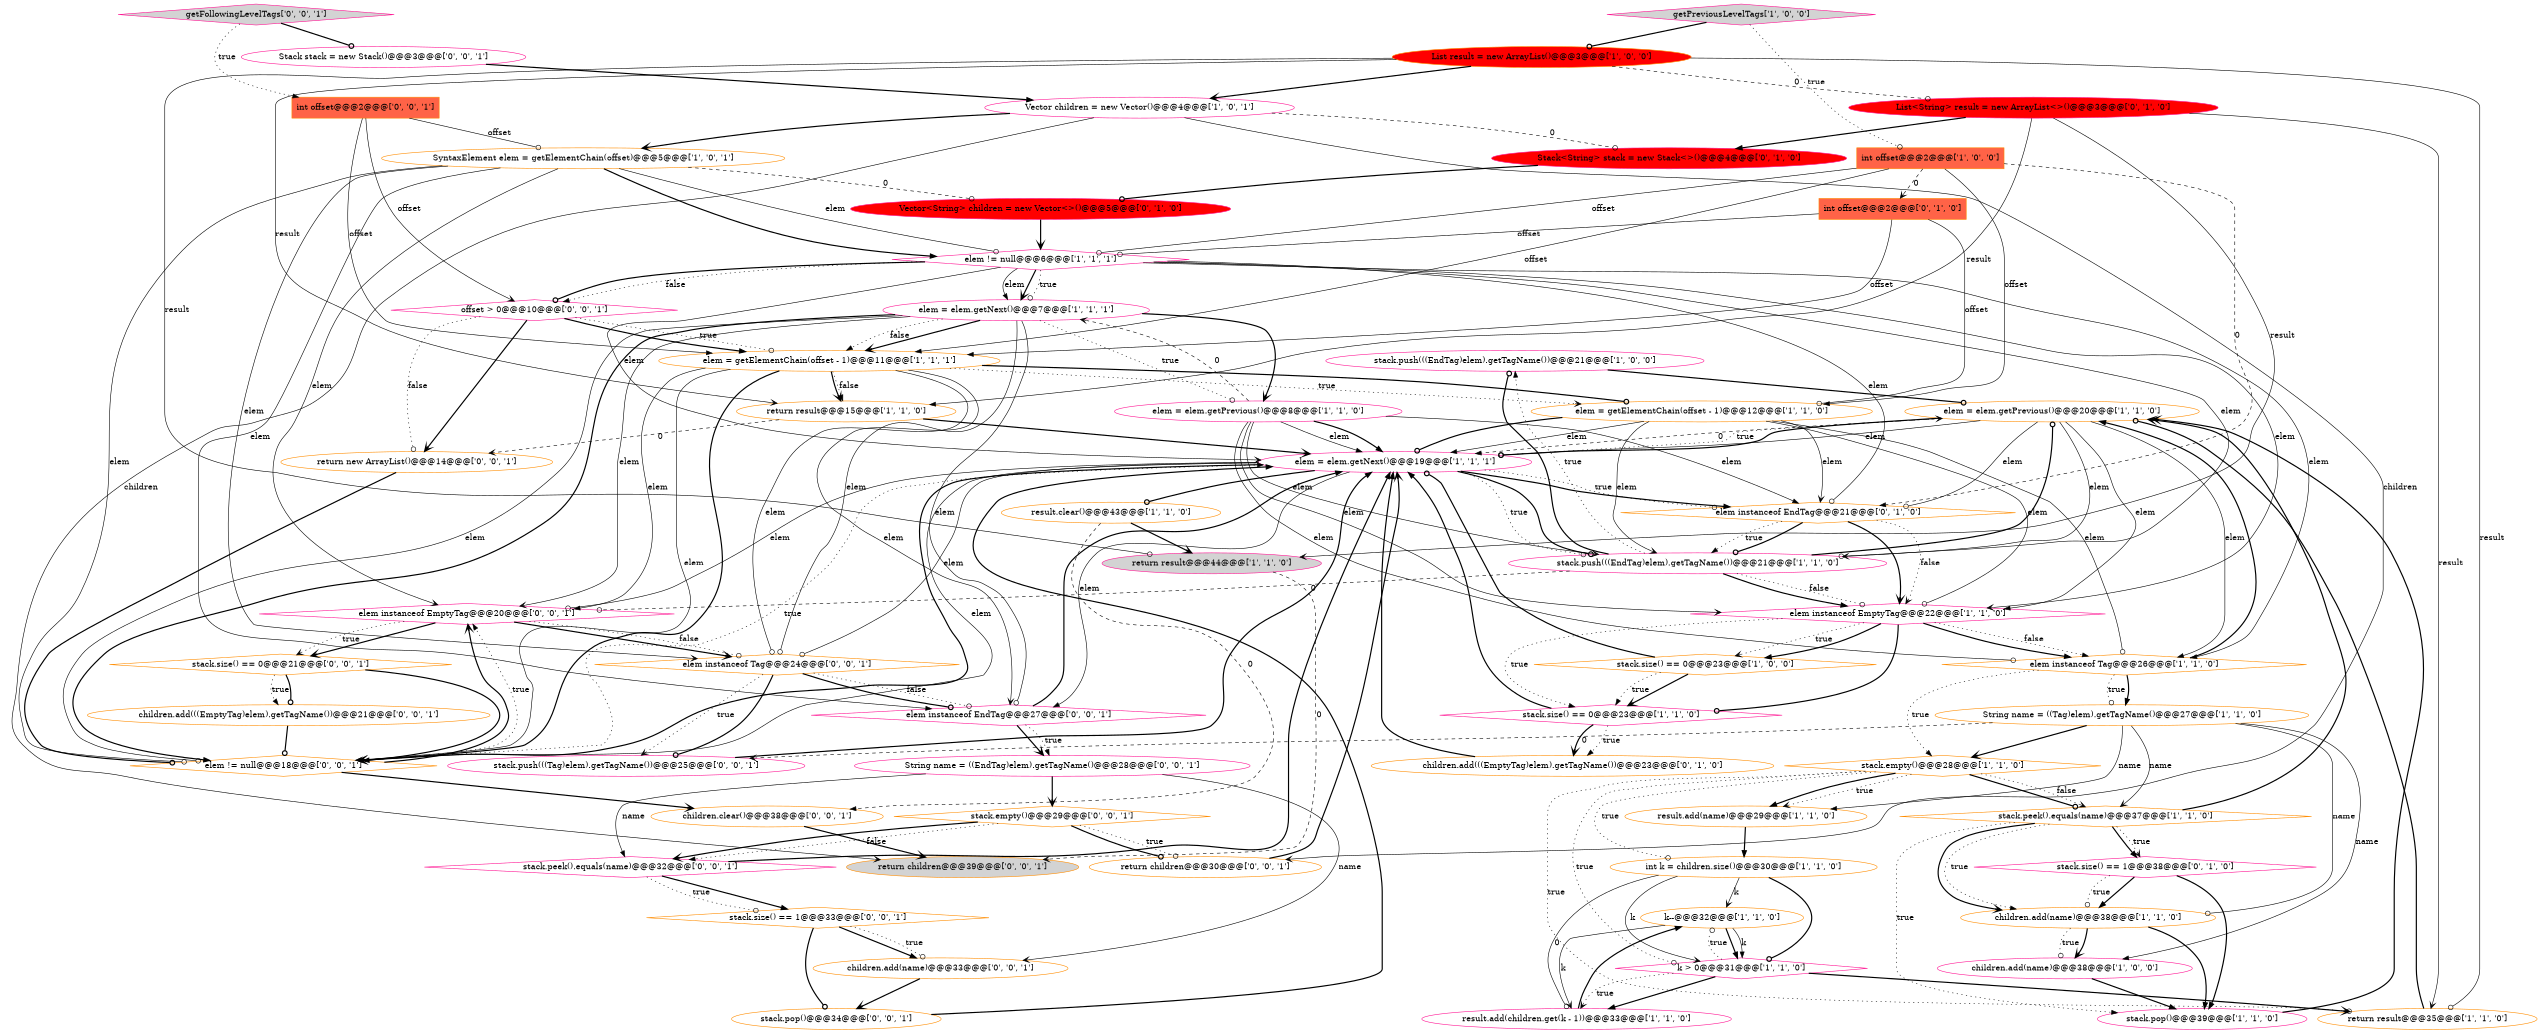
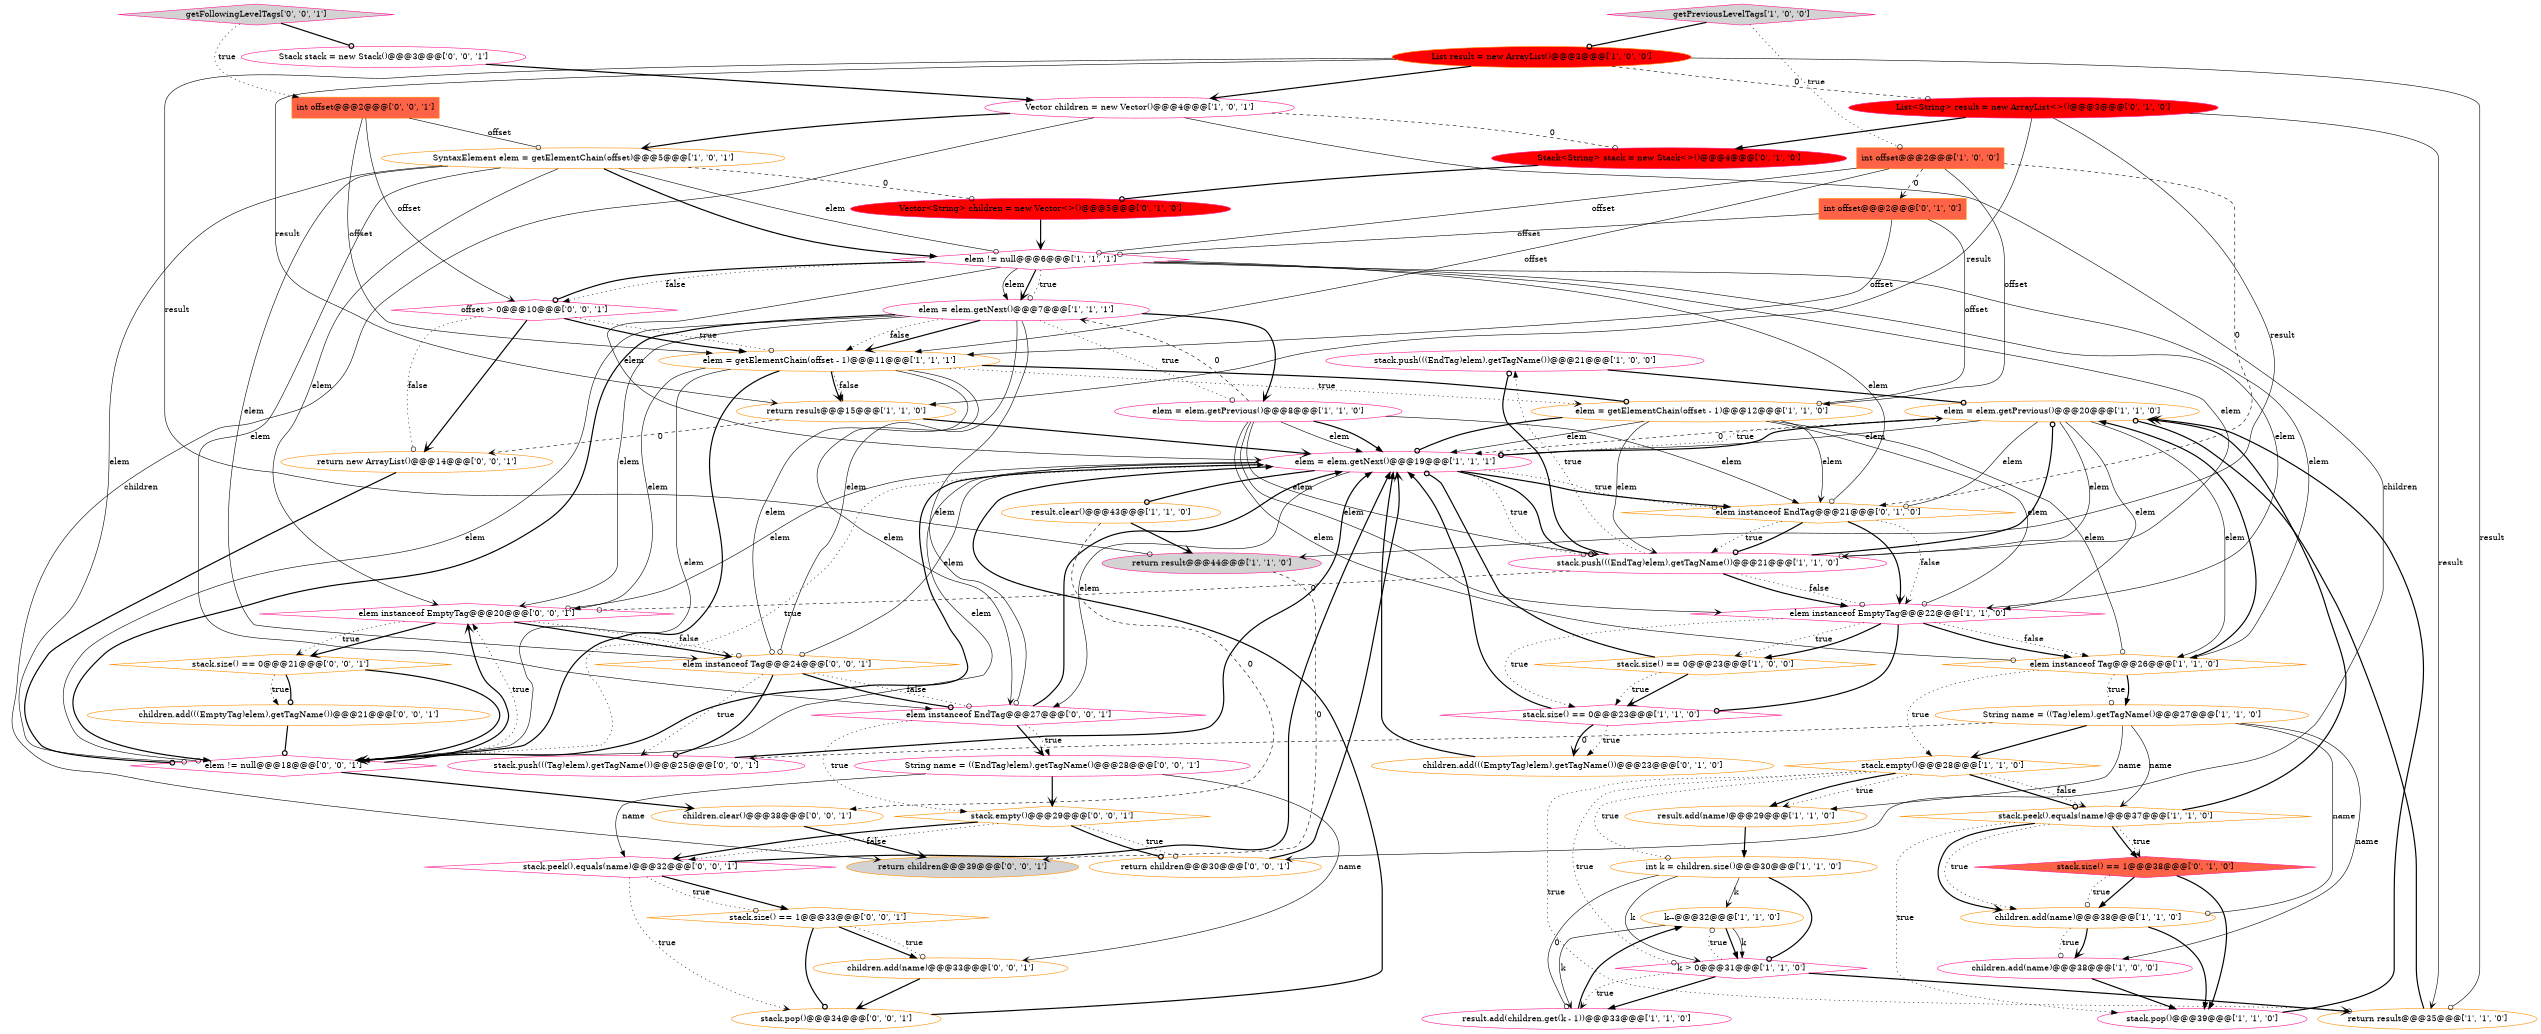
(283, 766) -> (283, 766)
none -> (832, 777)
(2145, 867) -> (2145, 867)
none -> (683, 966)
